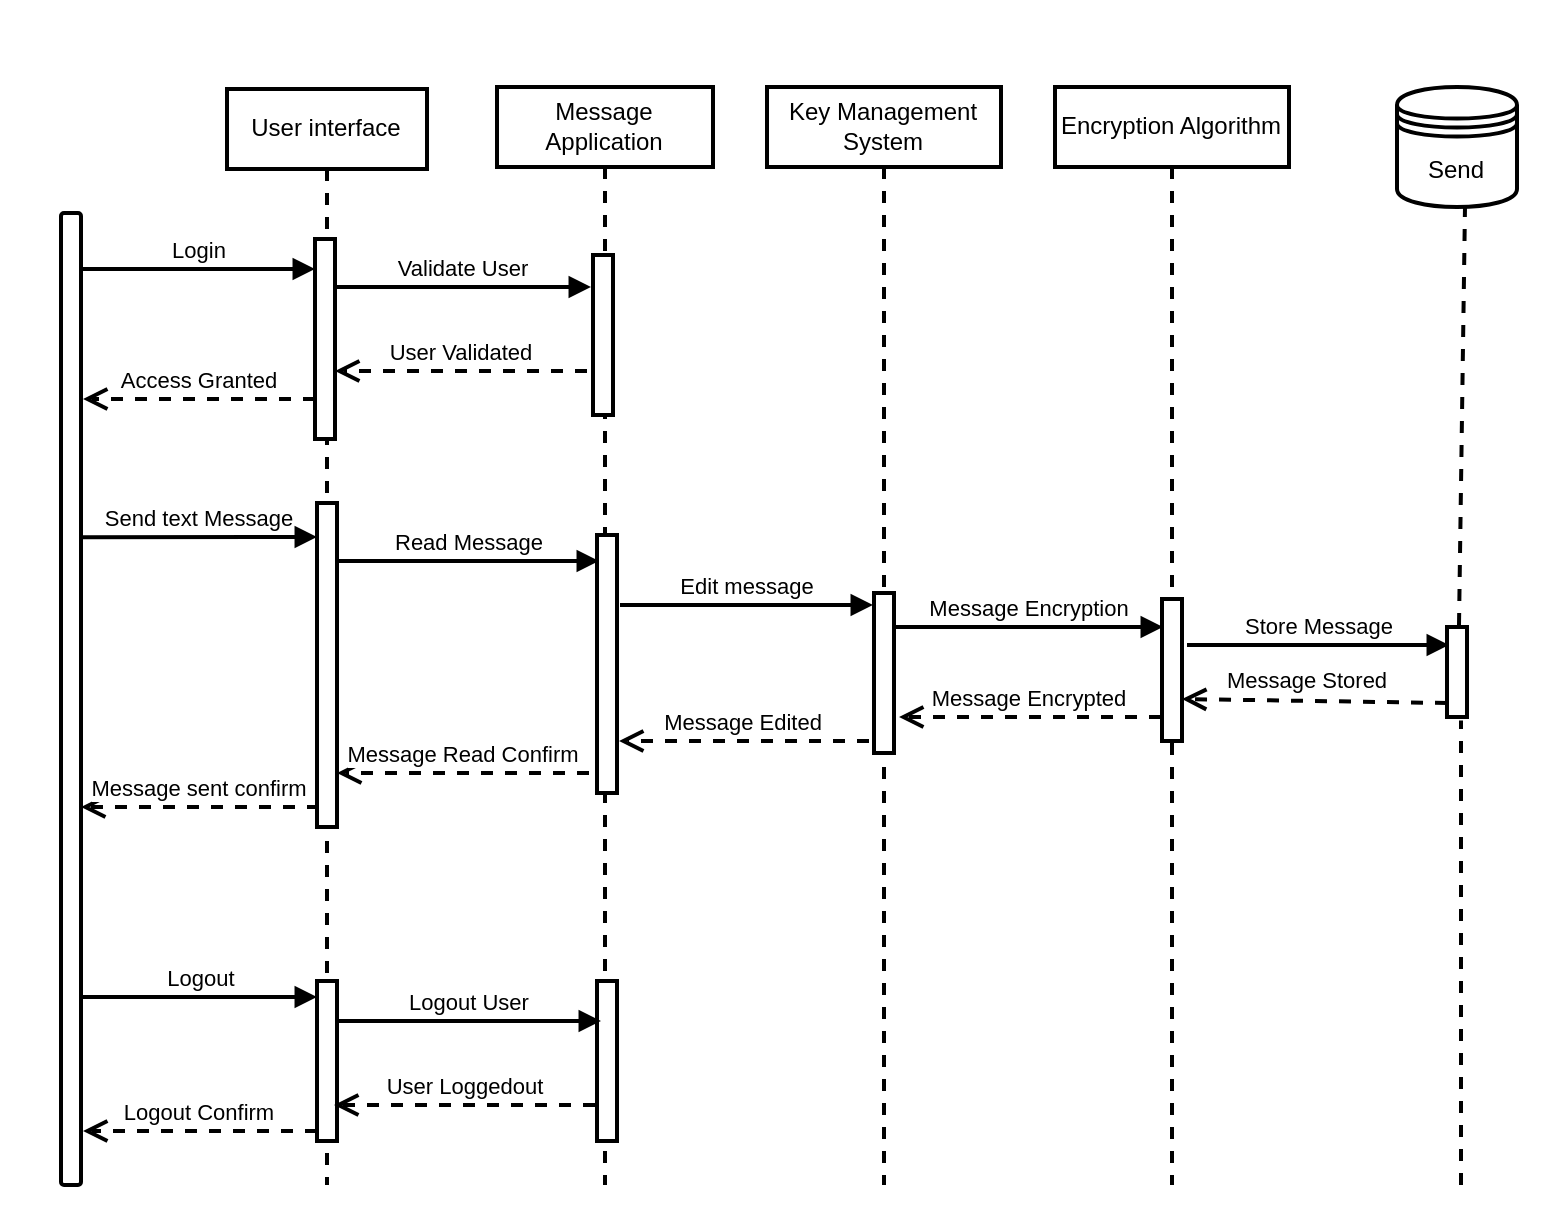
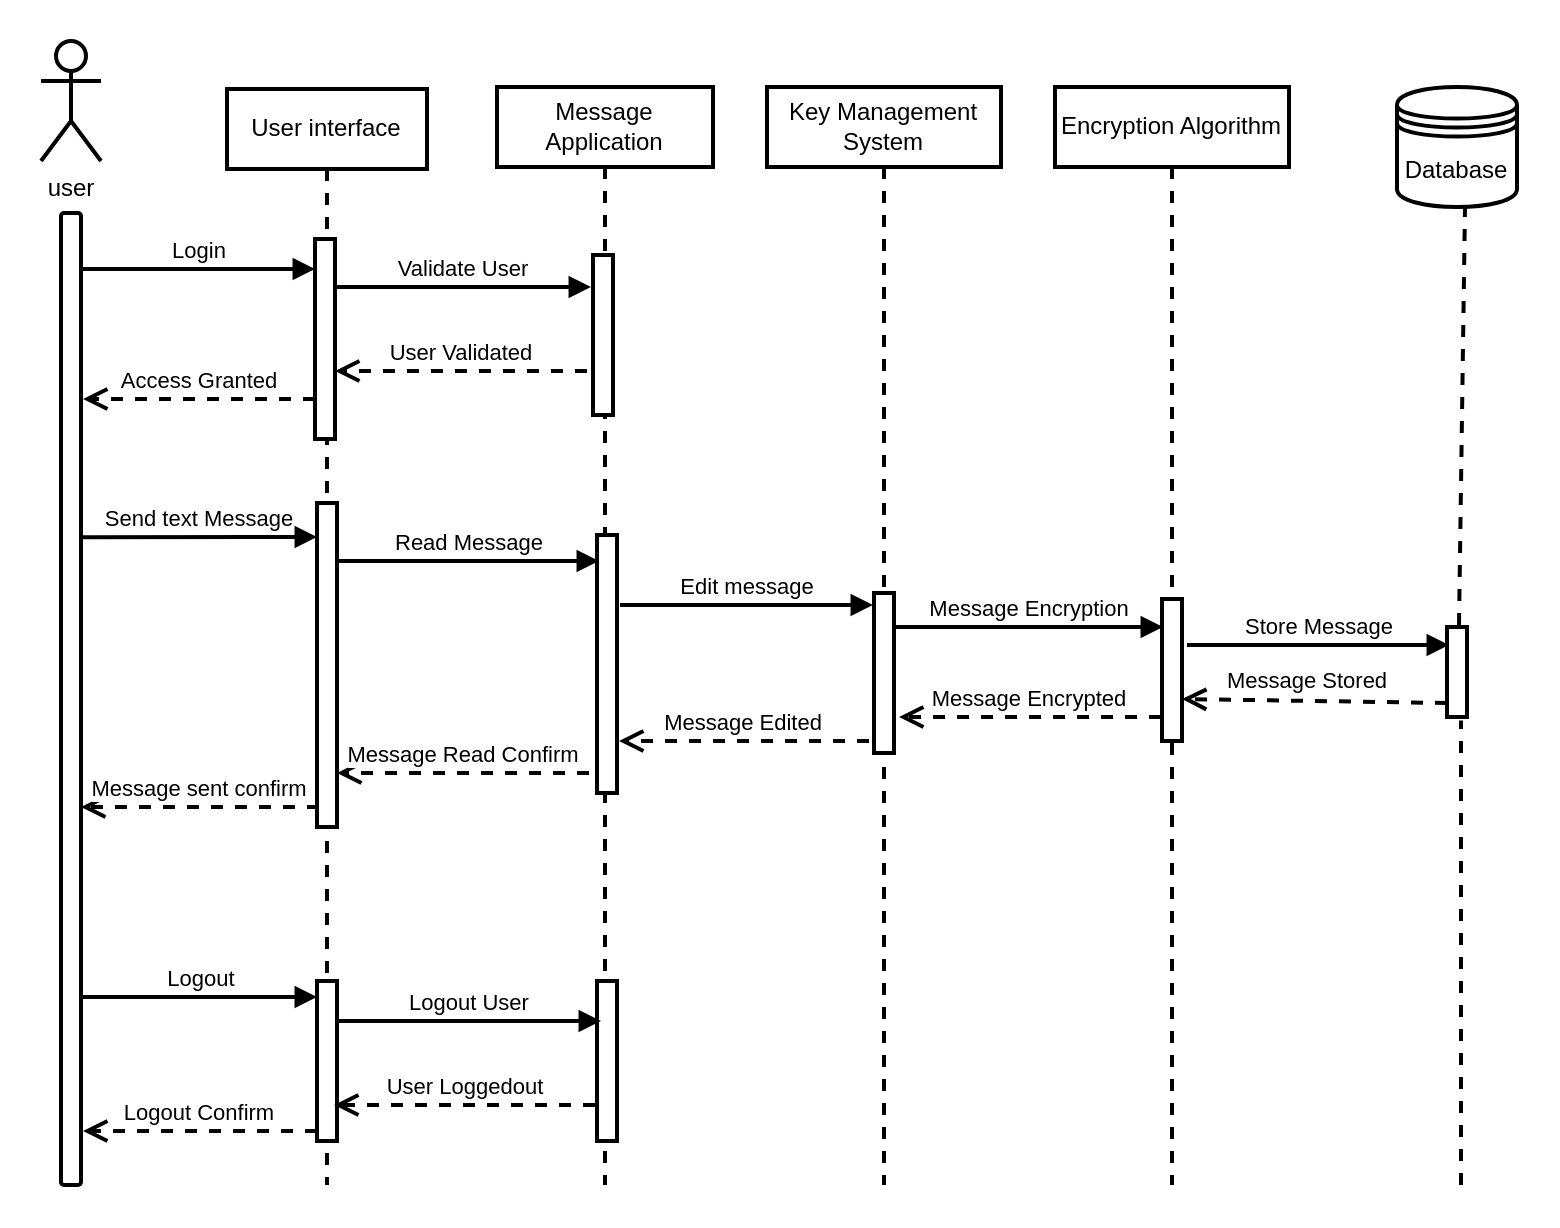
none -> (71, 101)
(1457, 171) -> (1457, 171)
